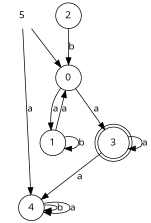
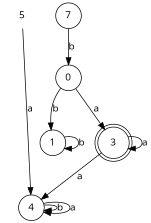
(69, 16) -> (69, 16)
(44, 45) -> none
(56, 109) -> (56, 109)
(60, 114) -> none
